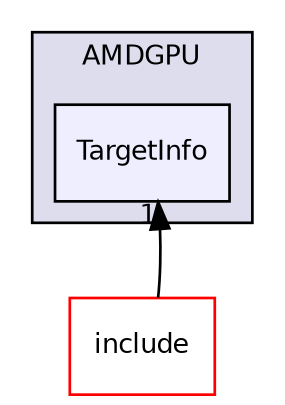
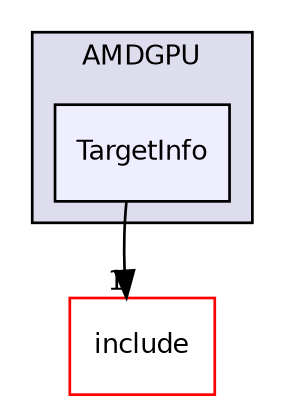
(160, 263) -> (124, 240)
